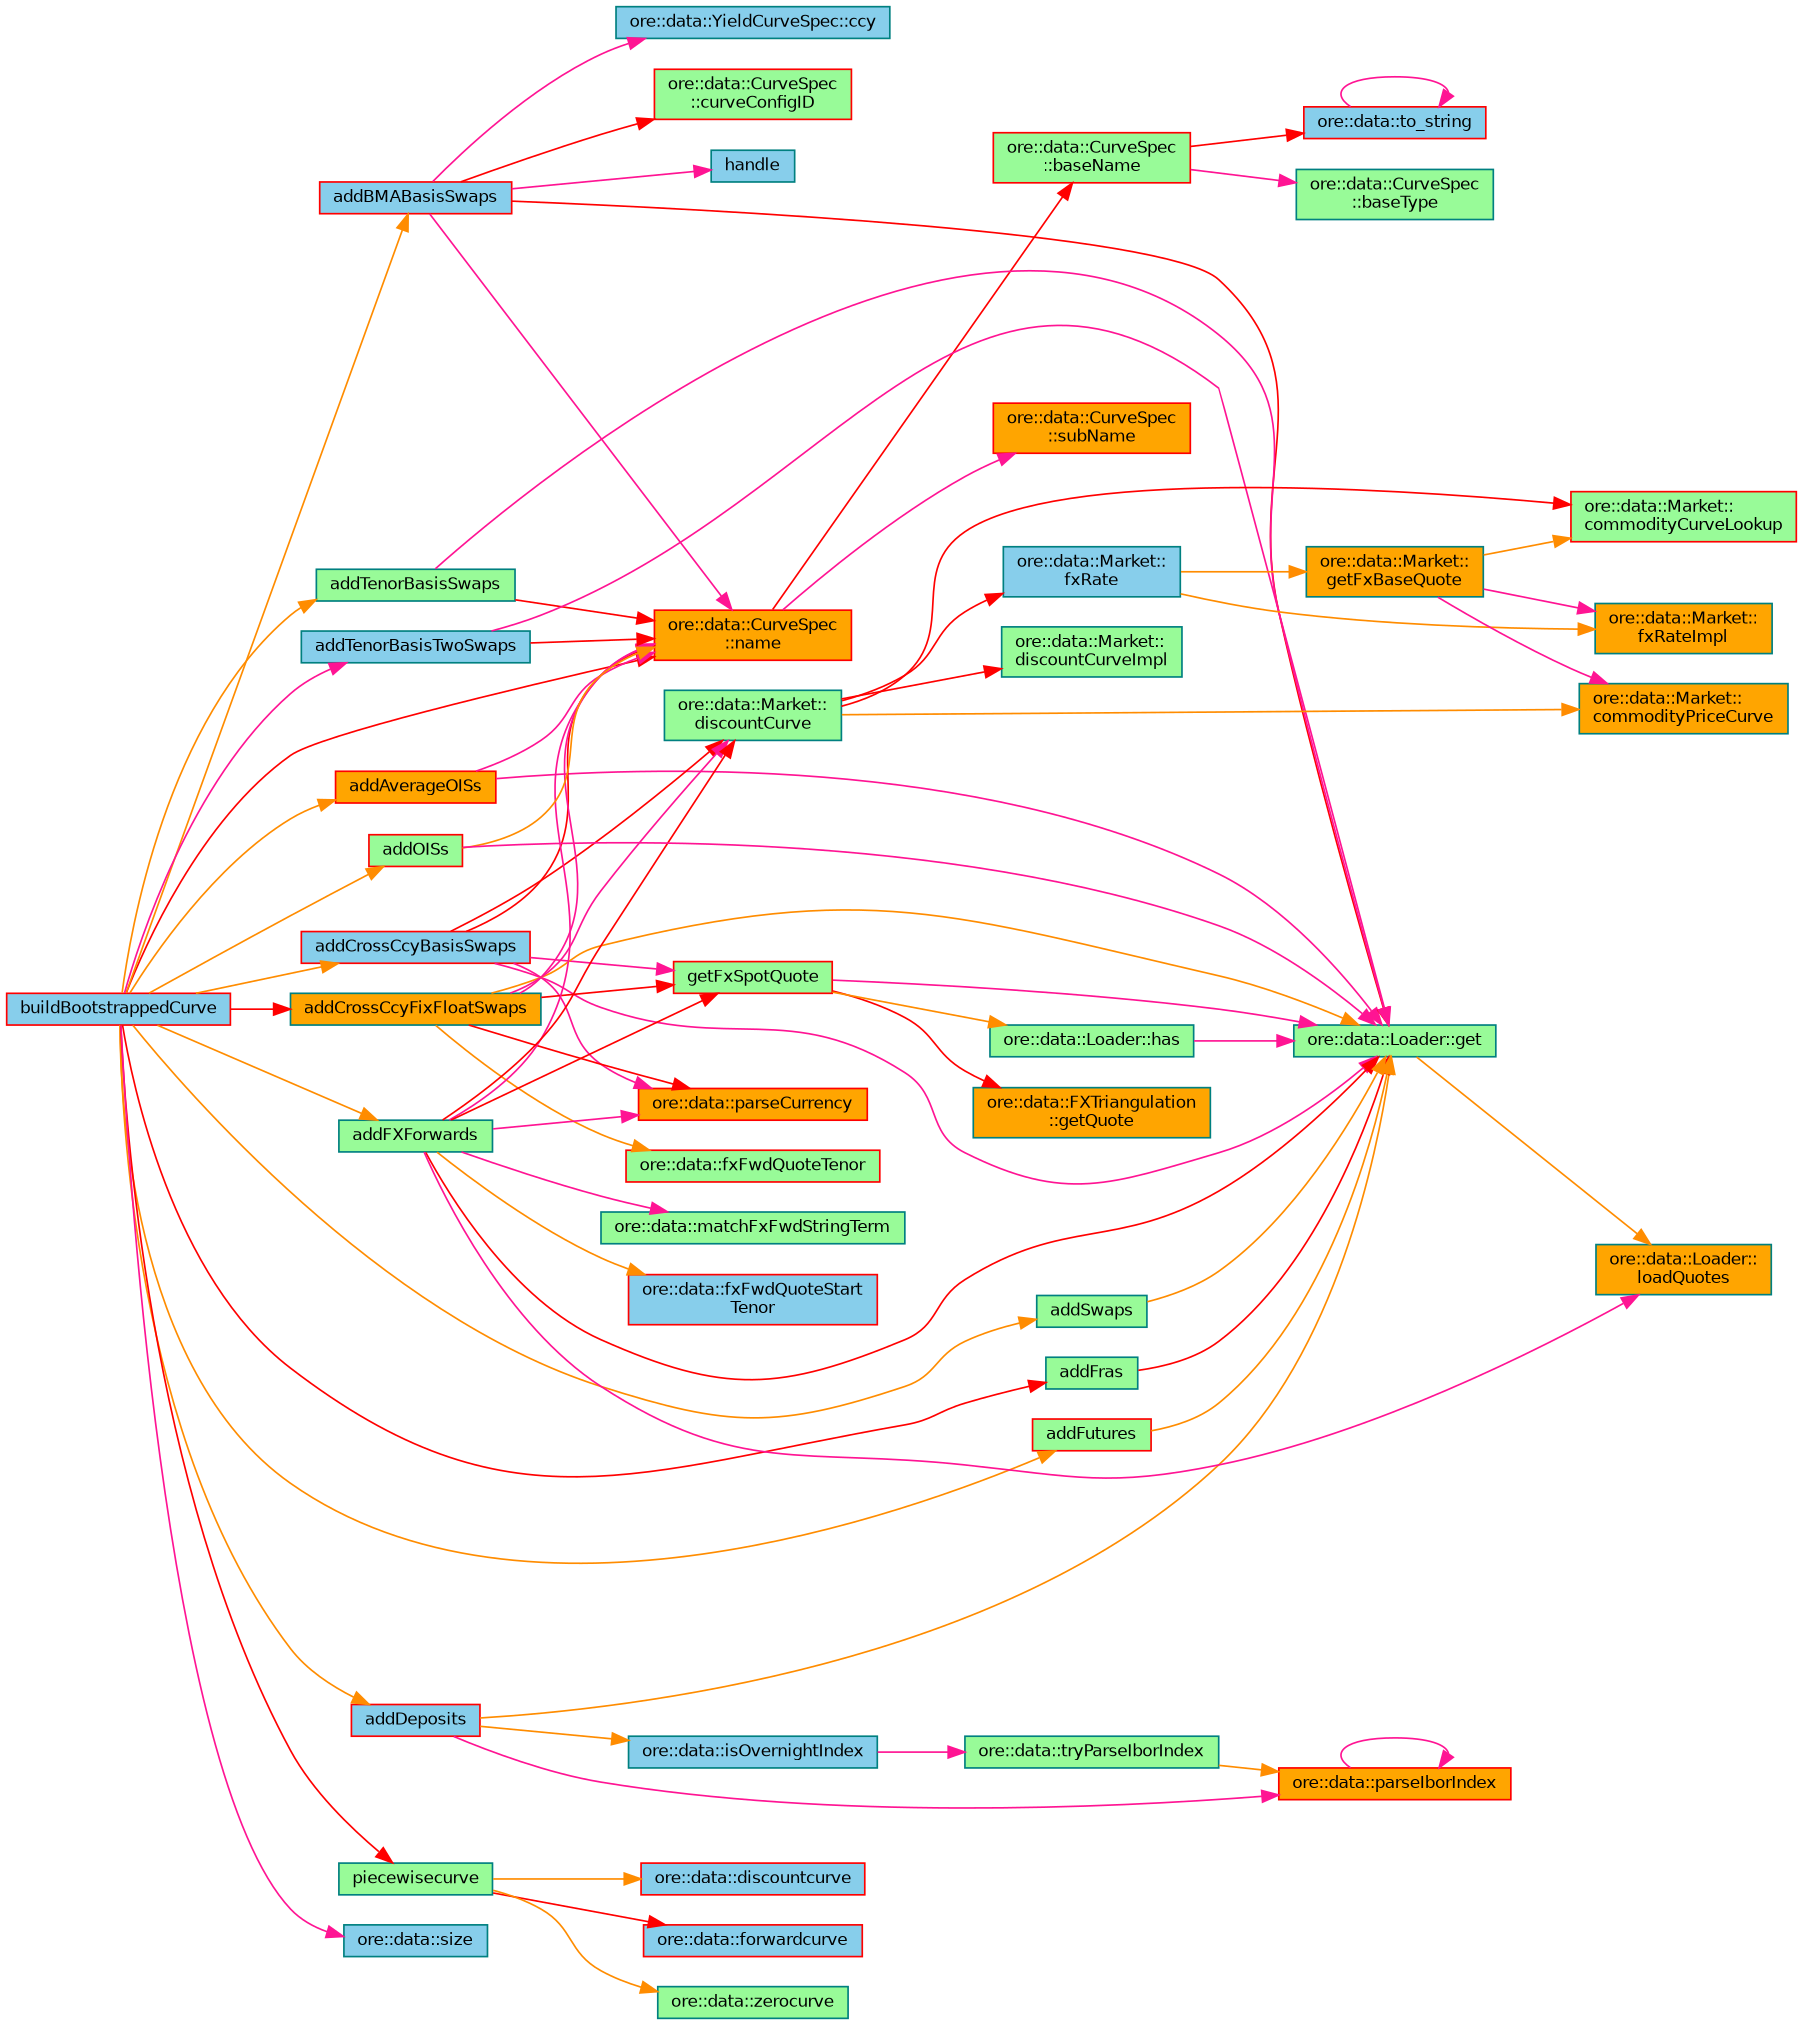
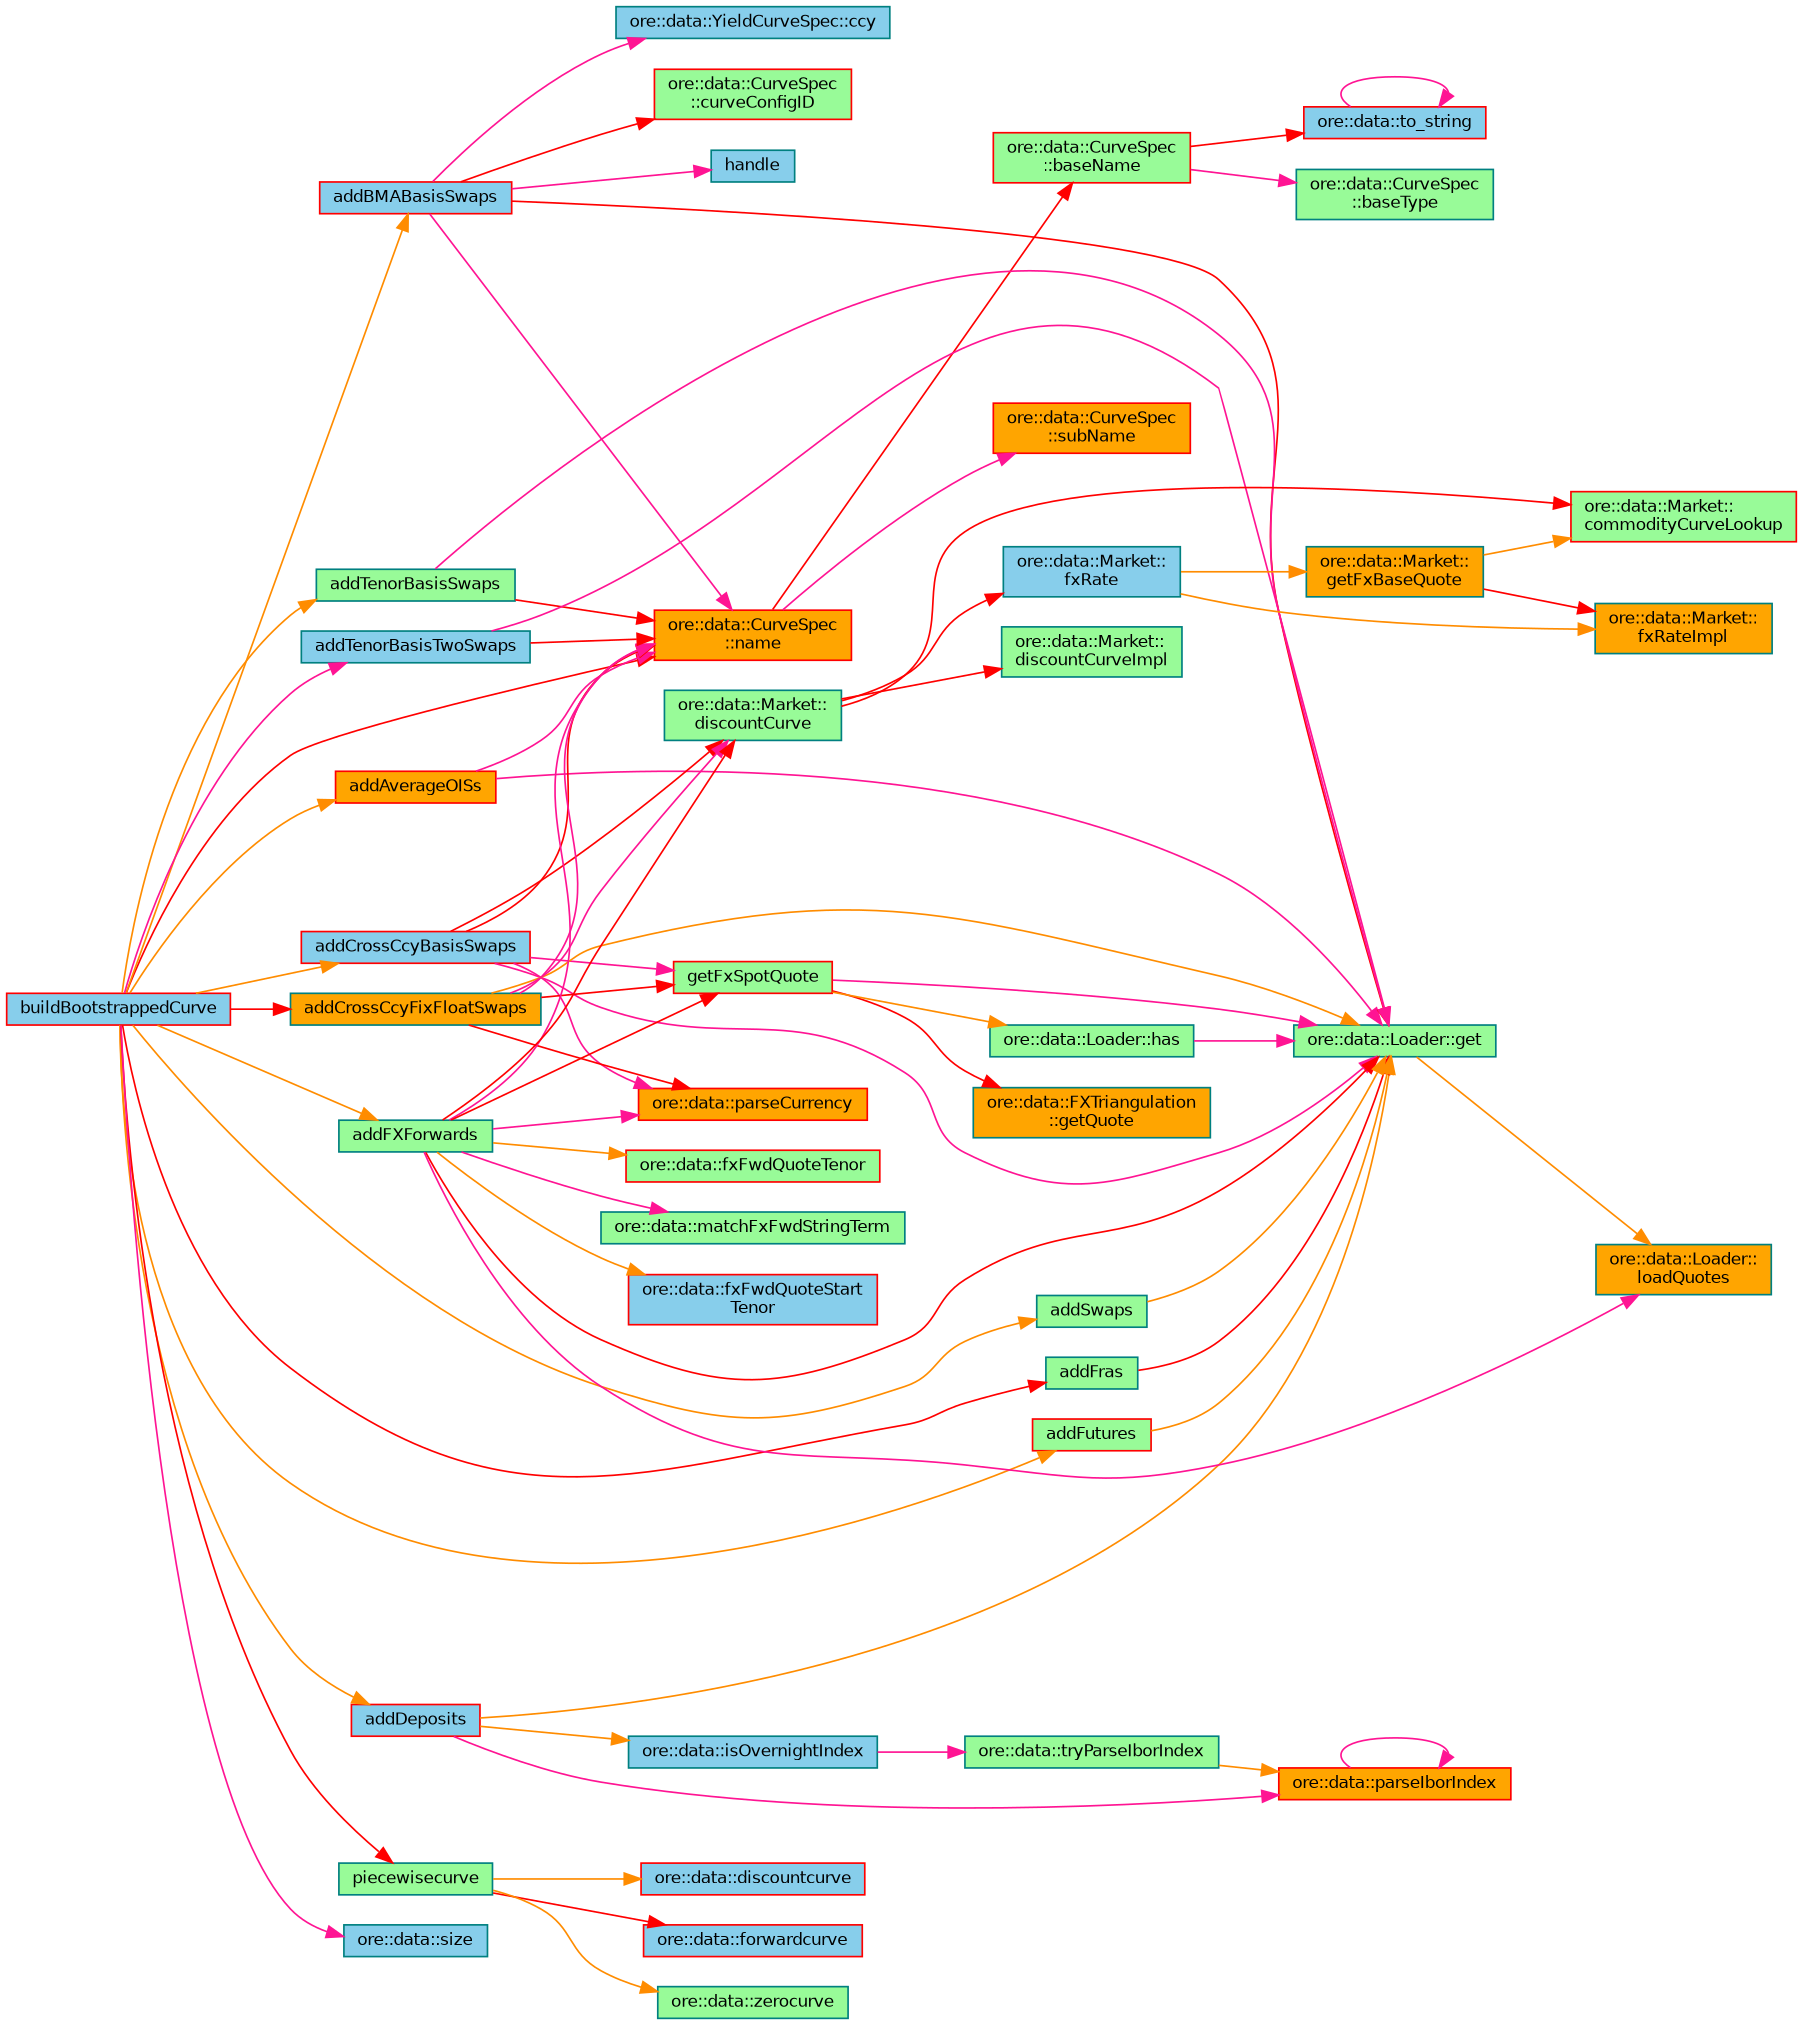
(1531, 599) -> (1531, 599)
(1684, 709) -> none
(416, 851) -> none
(529, 1095) -> (551, 1148)
